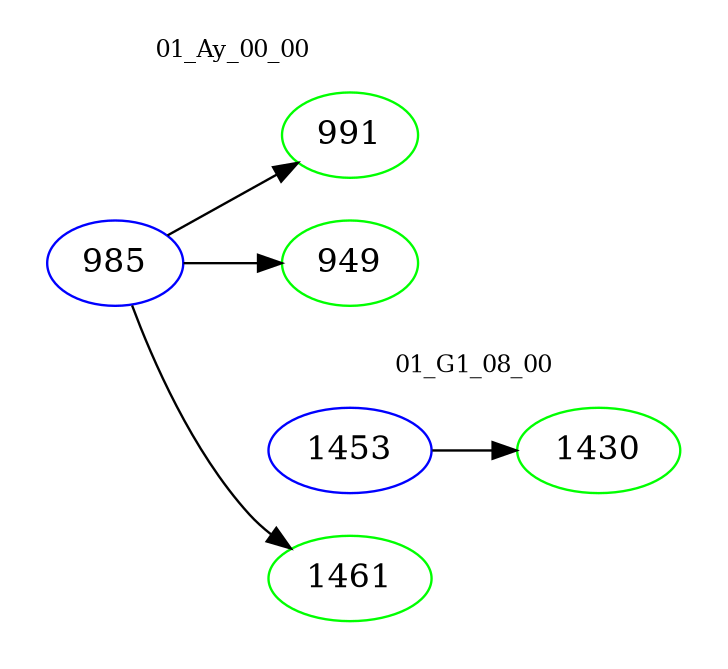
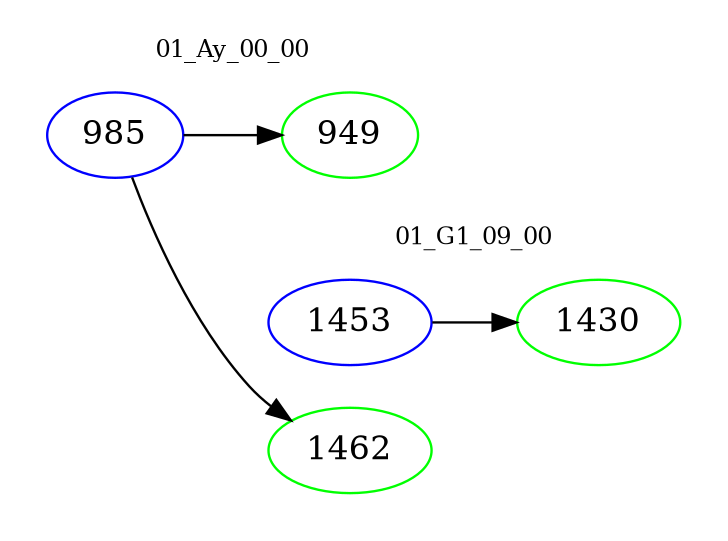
(350, 135) -> none
(474, 366) -> (474, 238)
(350, 578) -> (350, 450)
